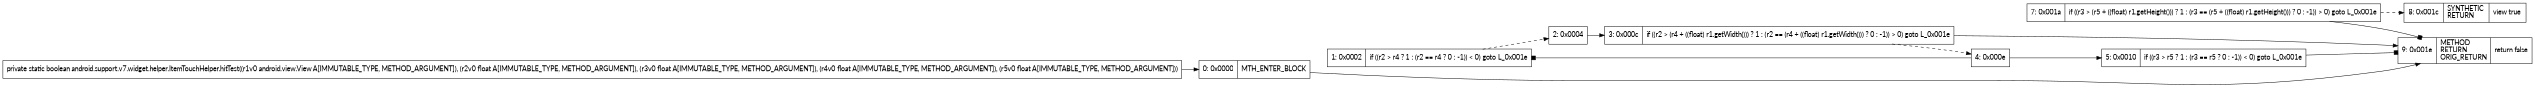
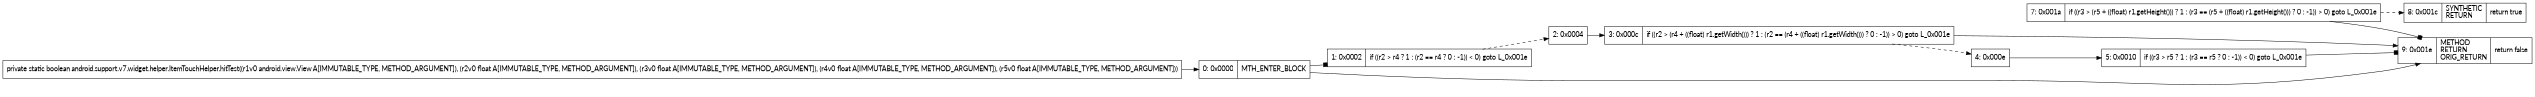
(2507, 12) -> (2506, 12)
(1754, 58) -> (1316, 65)
